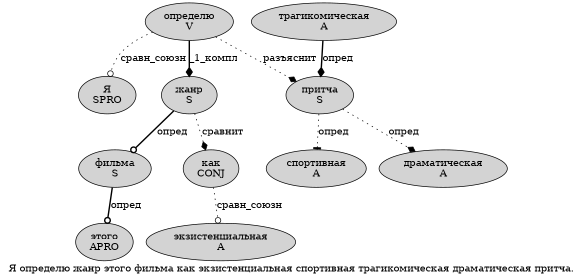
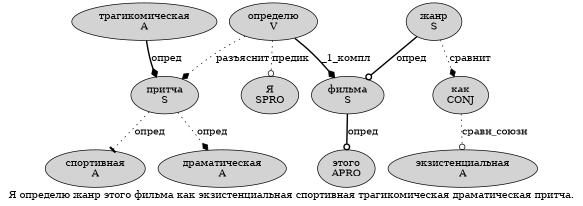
(189, 54) -> (313, 54)
(154, 58) -> (291, 58)
